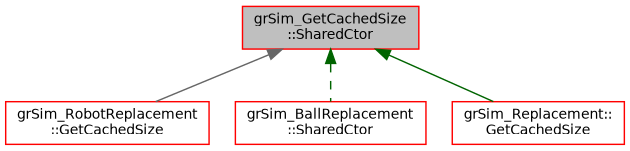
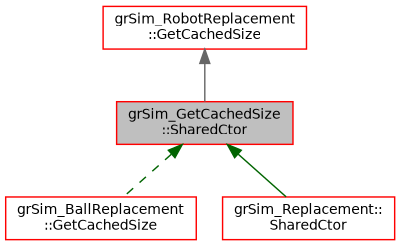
(212, 78) -> (205, 83)
(331, 123) -> (101, 218)
(538, 123) -> (309, 218)
